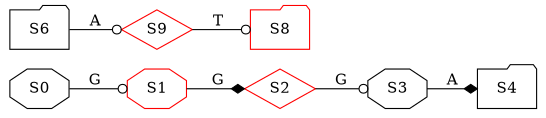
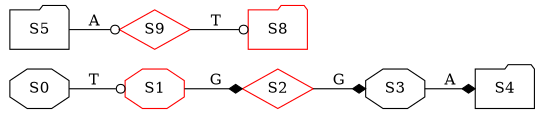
(39, 30) -> (39, 30)
(95, 81) -> (94, 81)
(337, 89) -> (333, 89)
